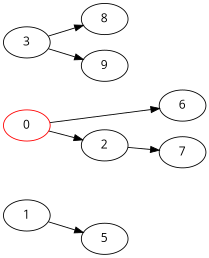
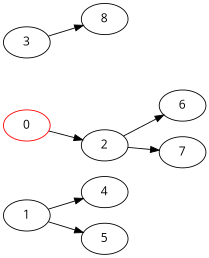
(105, 66) -> none
(100, 116) -> (140, 127)
none -> (105, 192)
